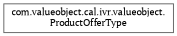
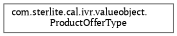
(89, 18) -> (89, 18)
